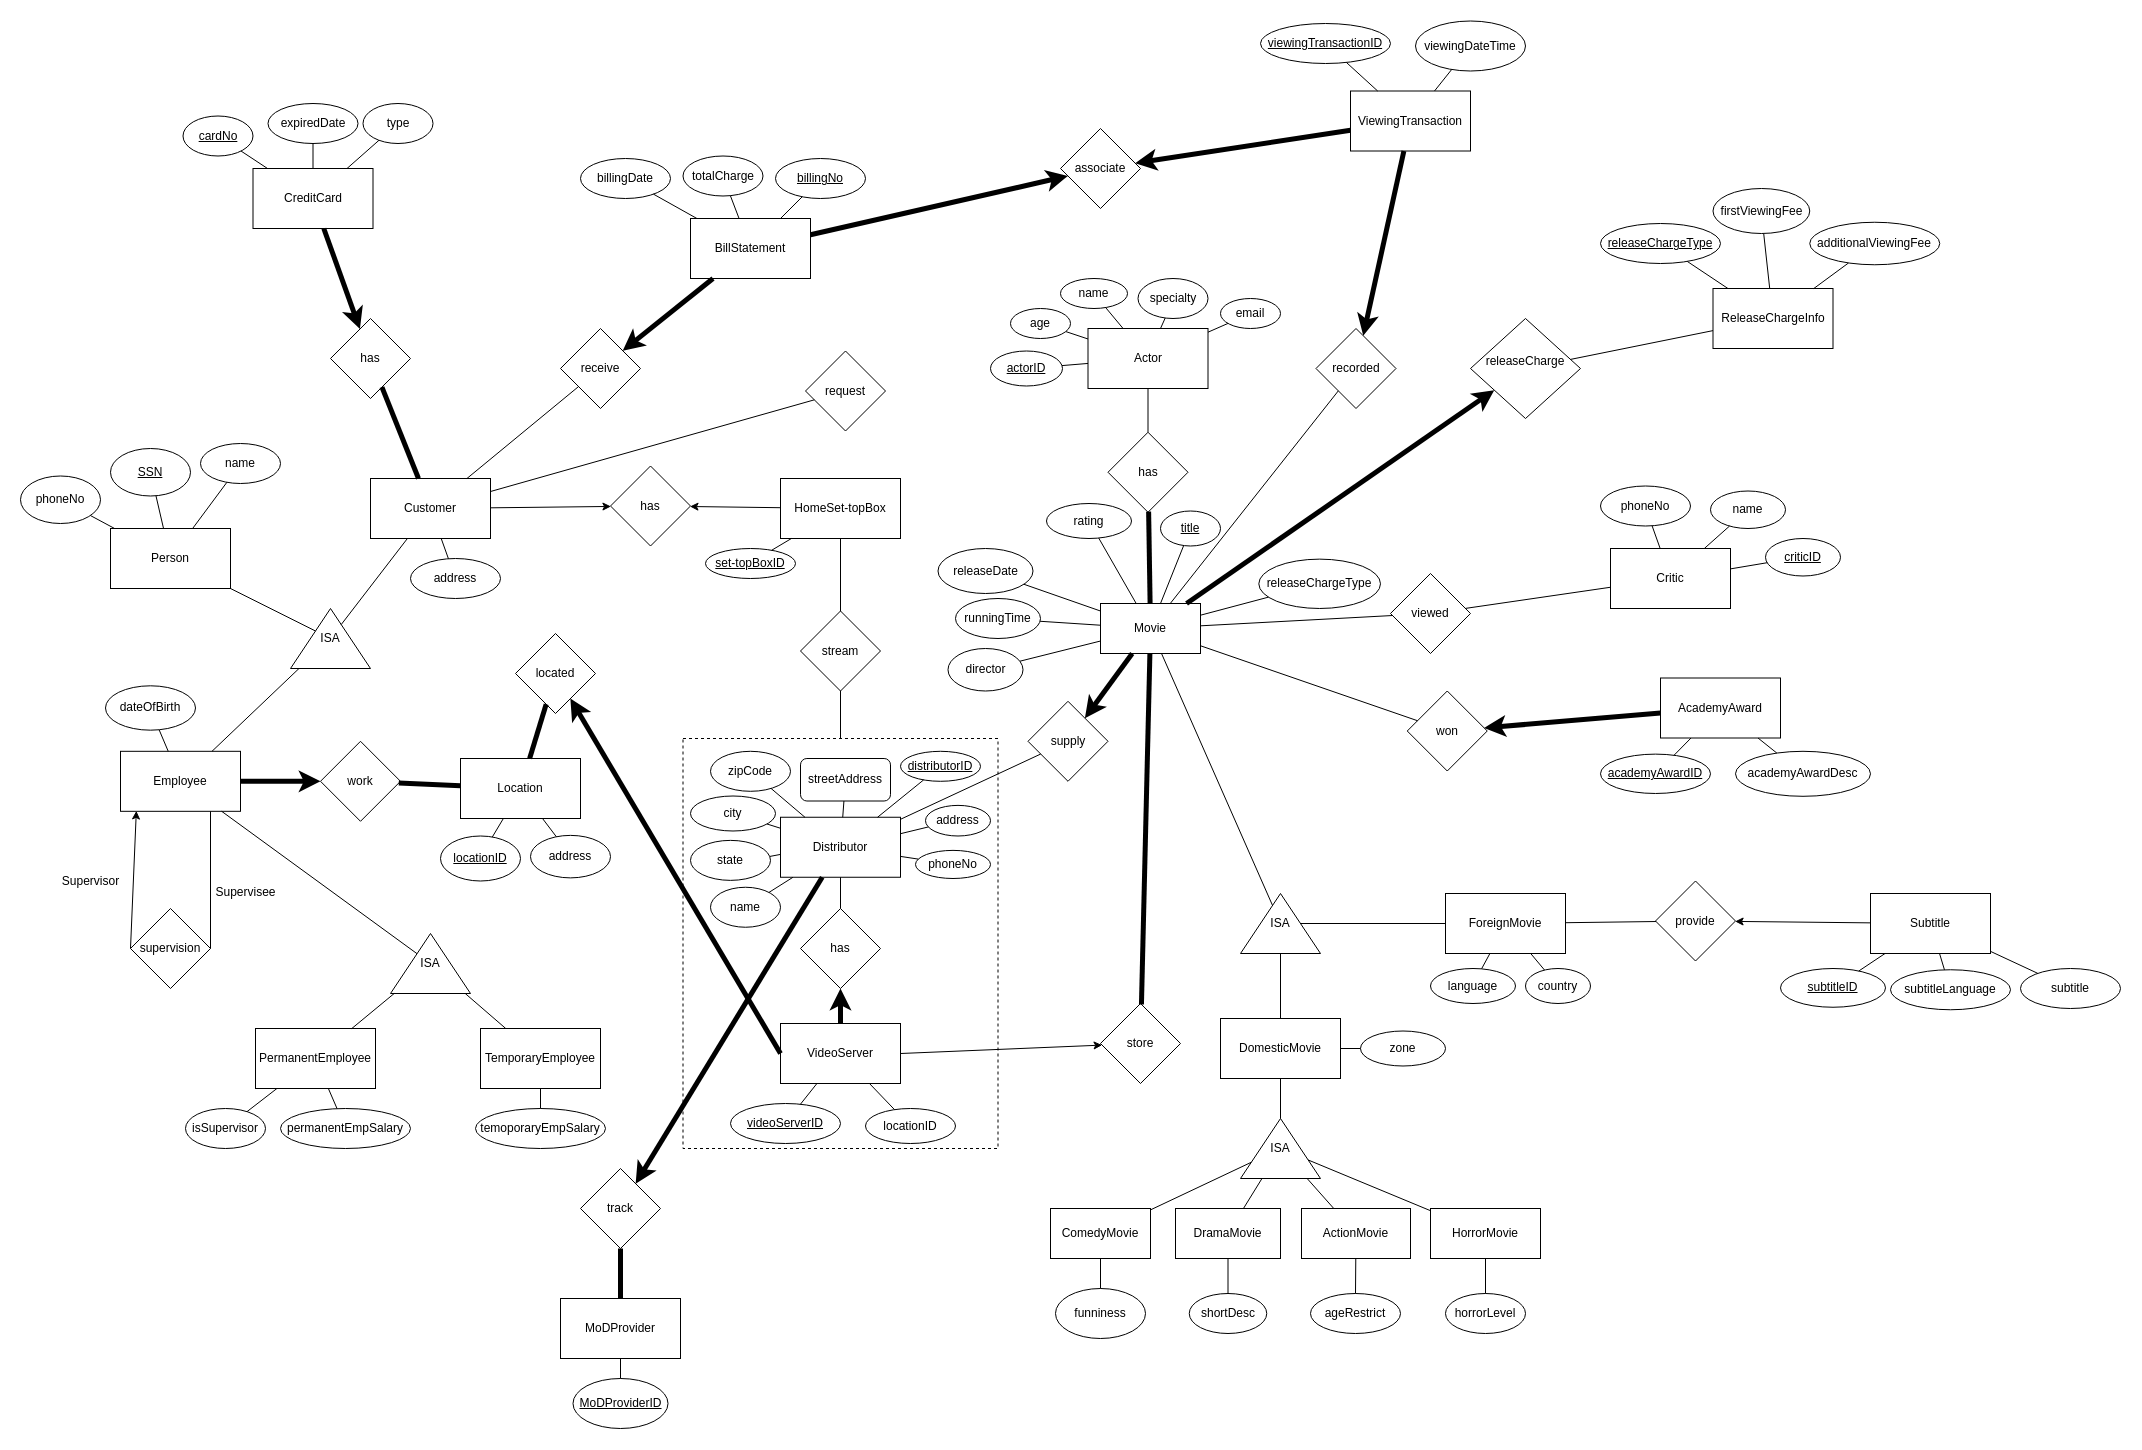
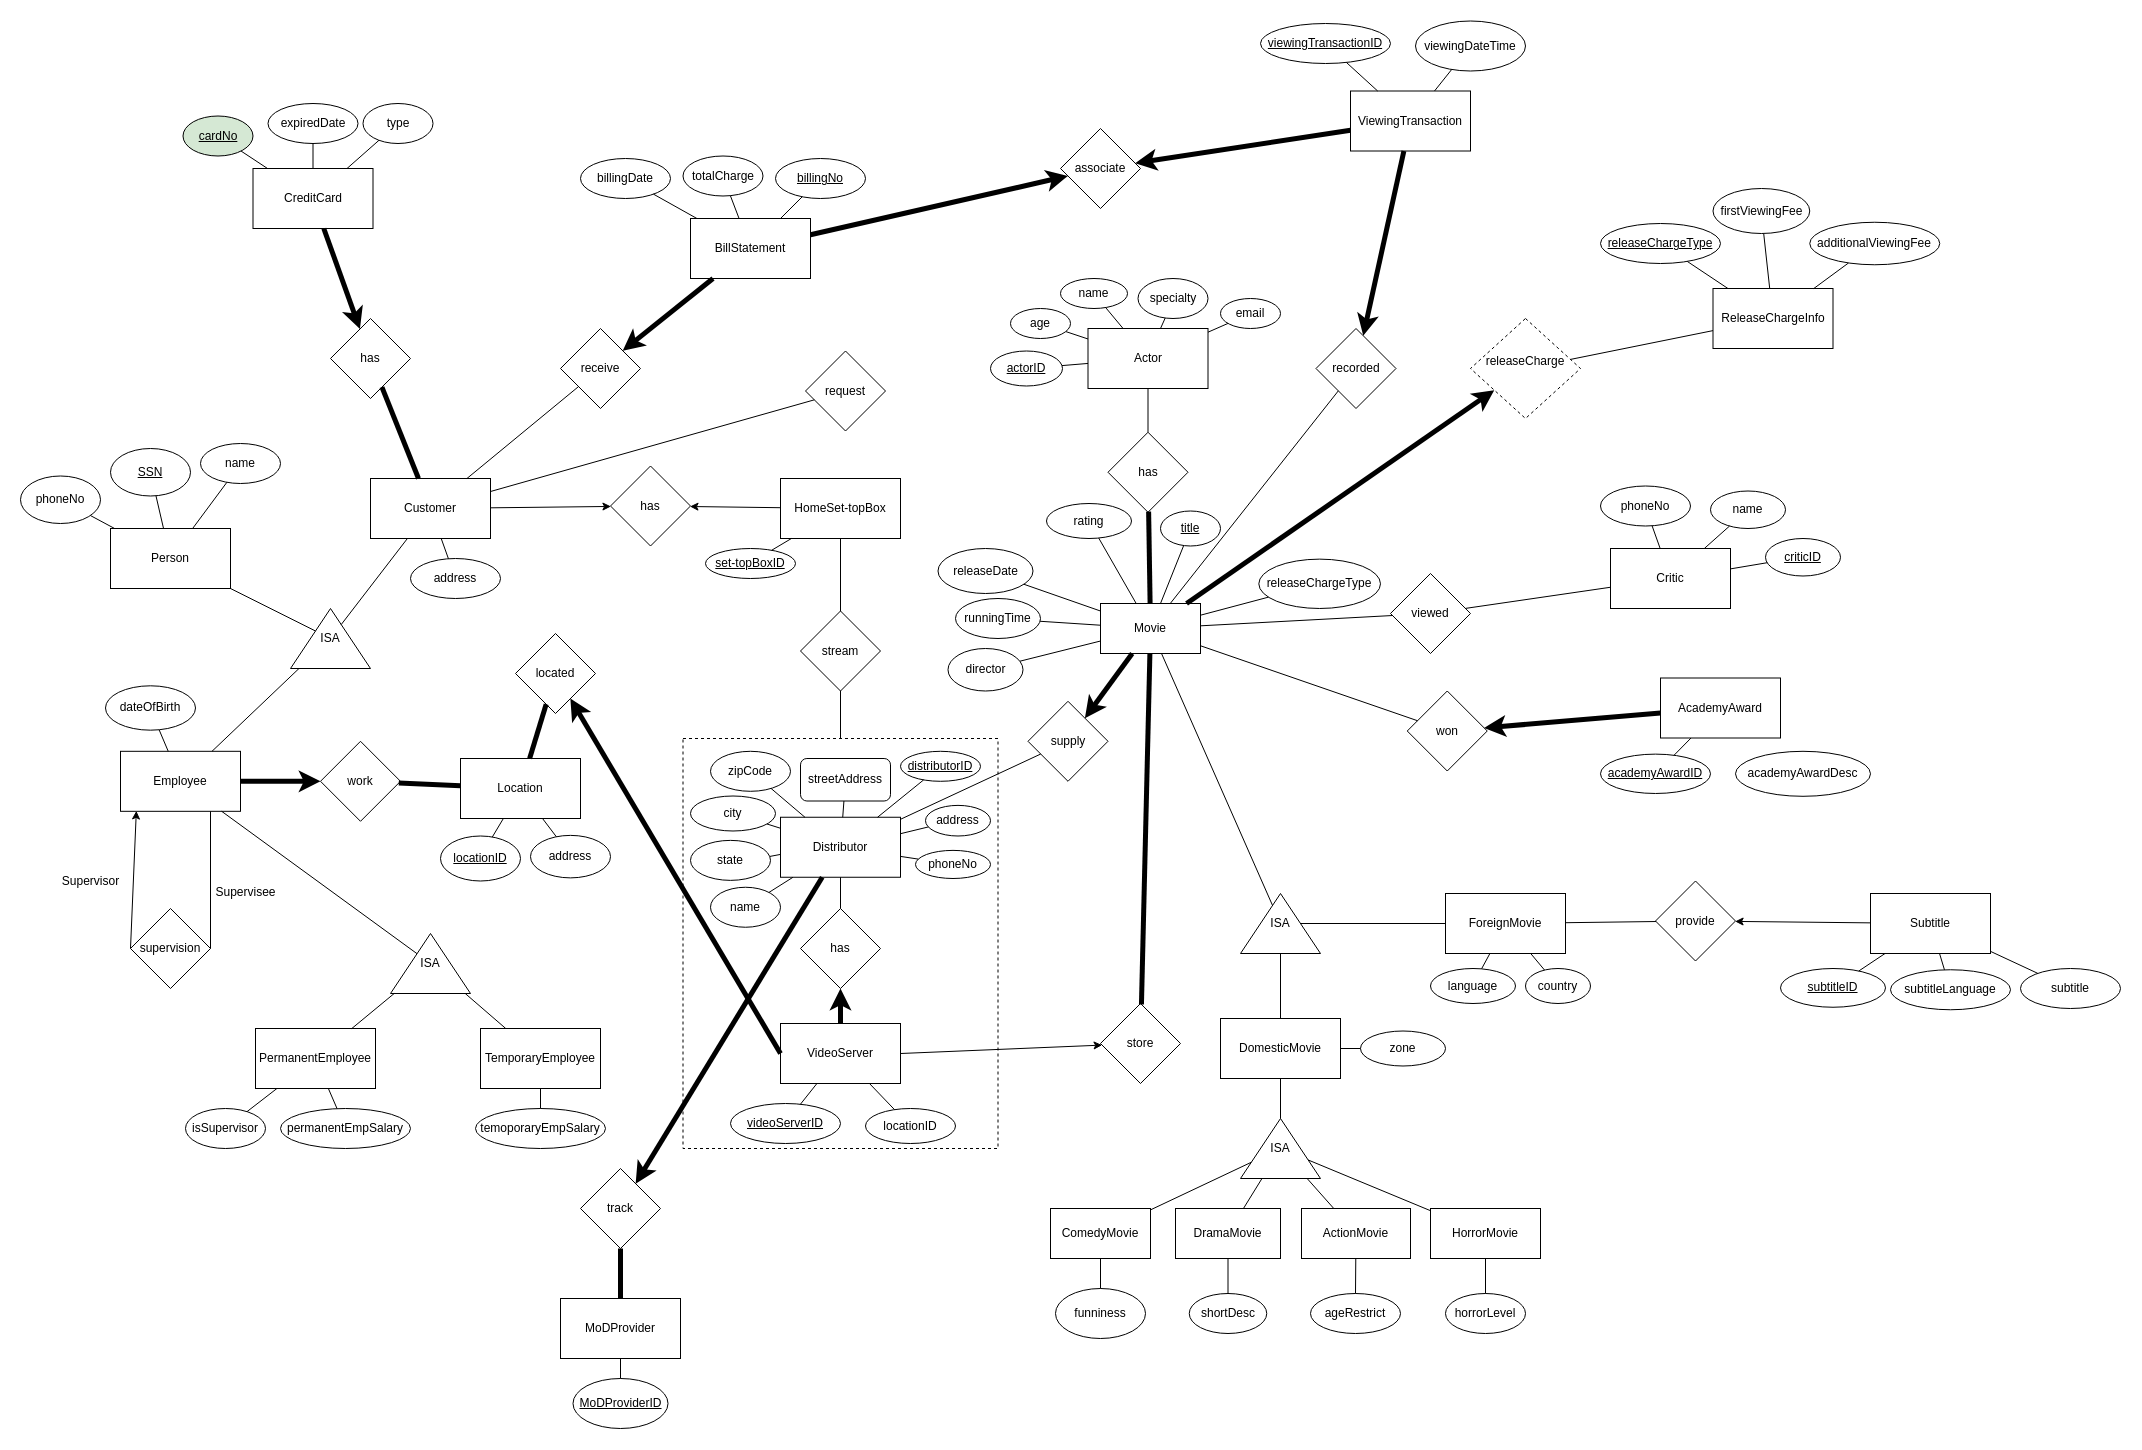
(218, 136) -> (218, 136)
(1526, 369) -> (1526, 369)
(1767, 746) -> none
